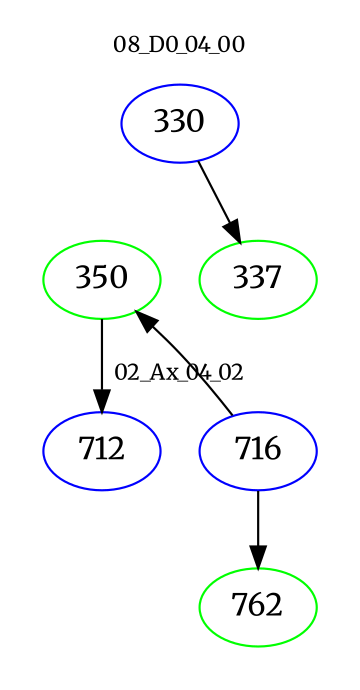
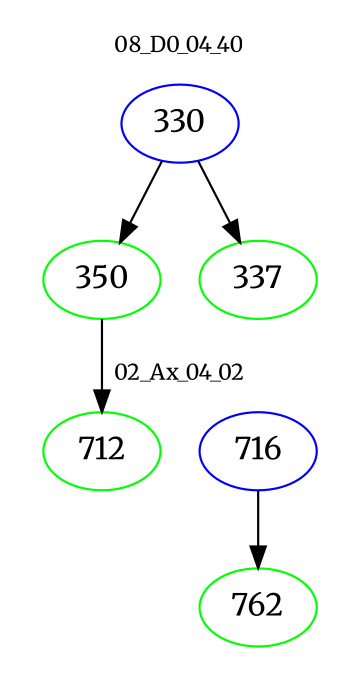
(180, 47) -> (180, 47)
(194, 369) -> (146, 192)
(102, 451) -> (102, 451)
